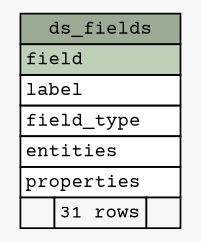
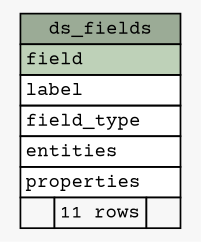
(100, 212) -> (100, 212)
